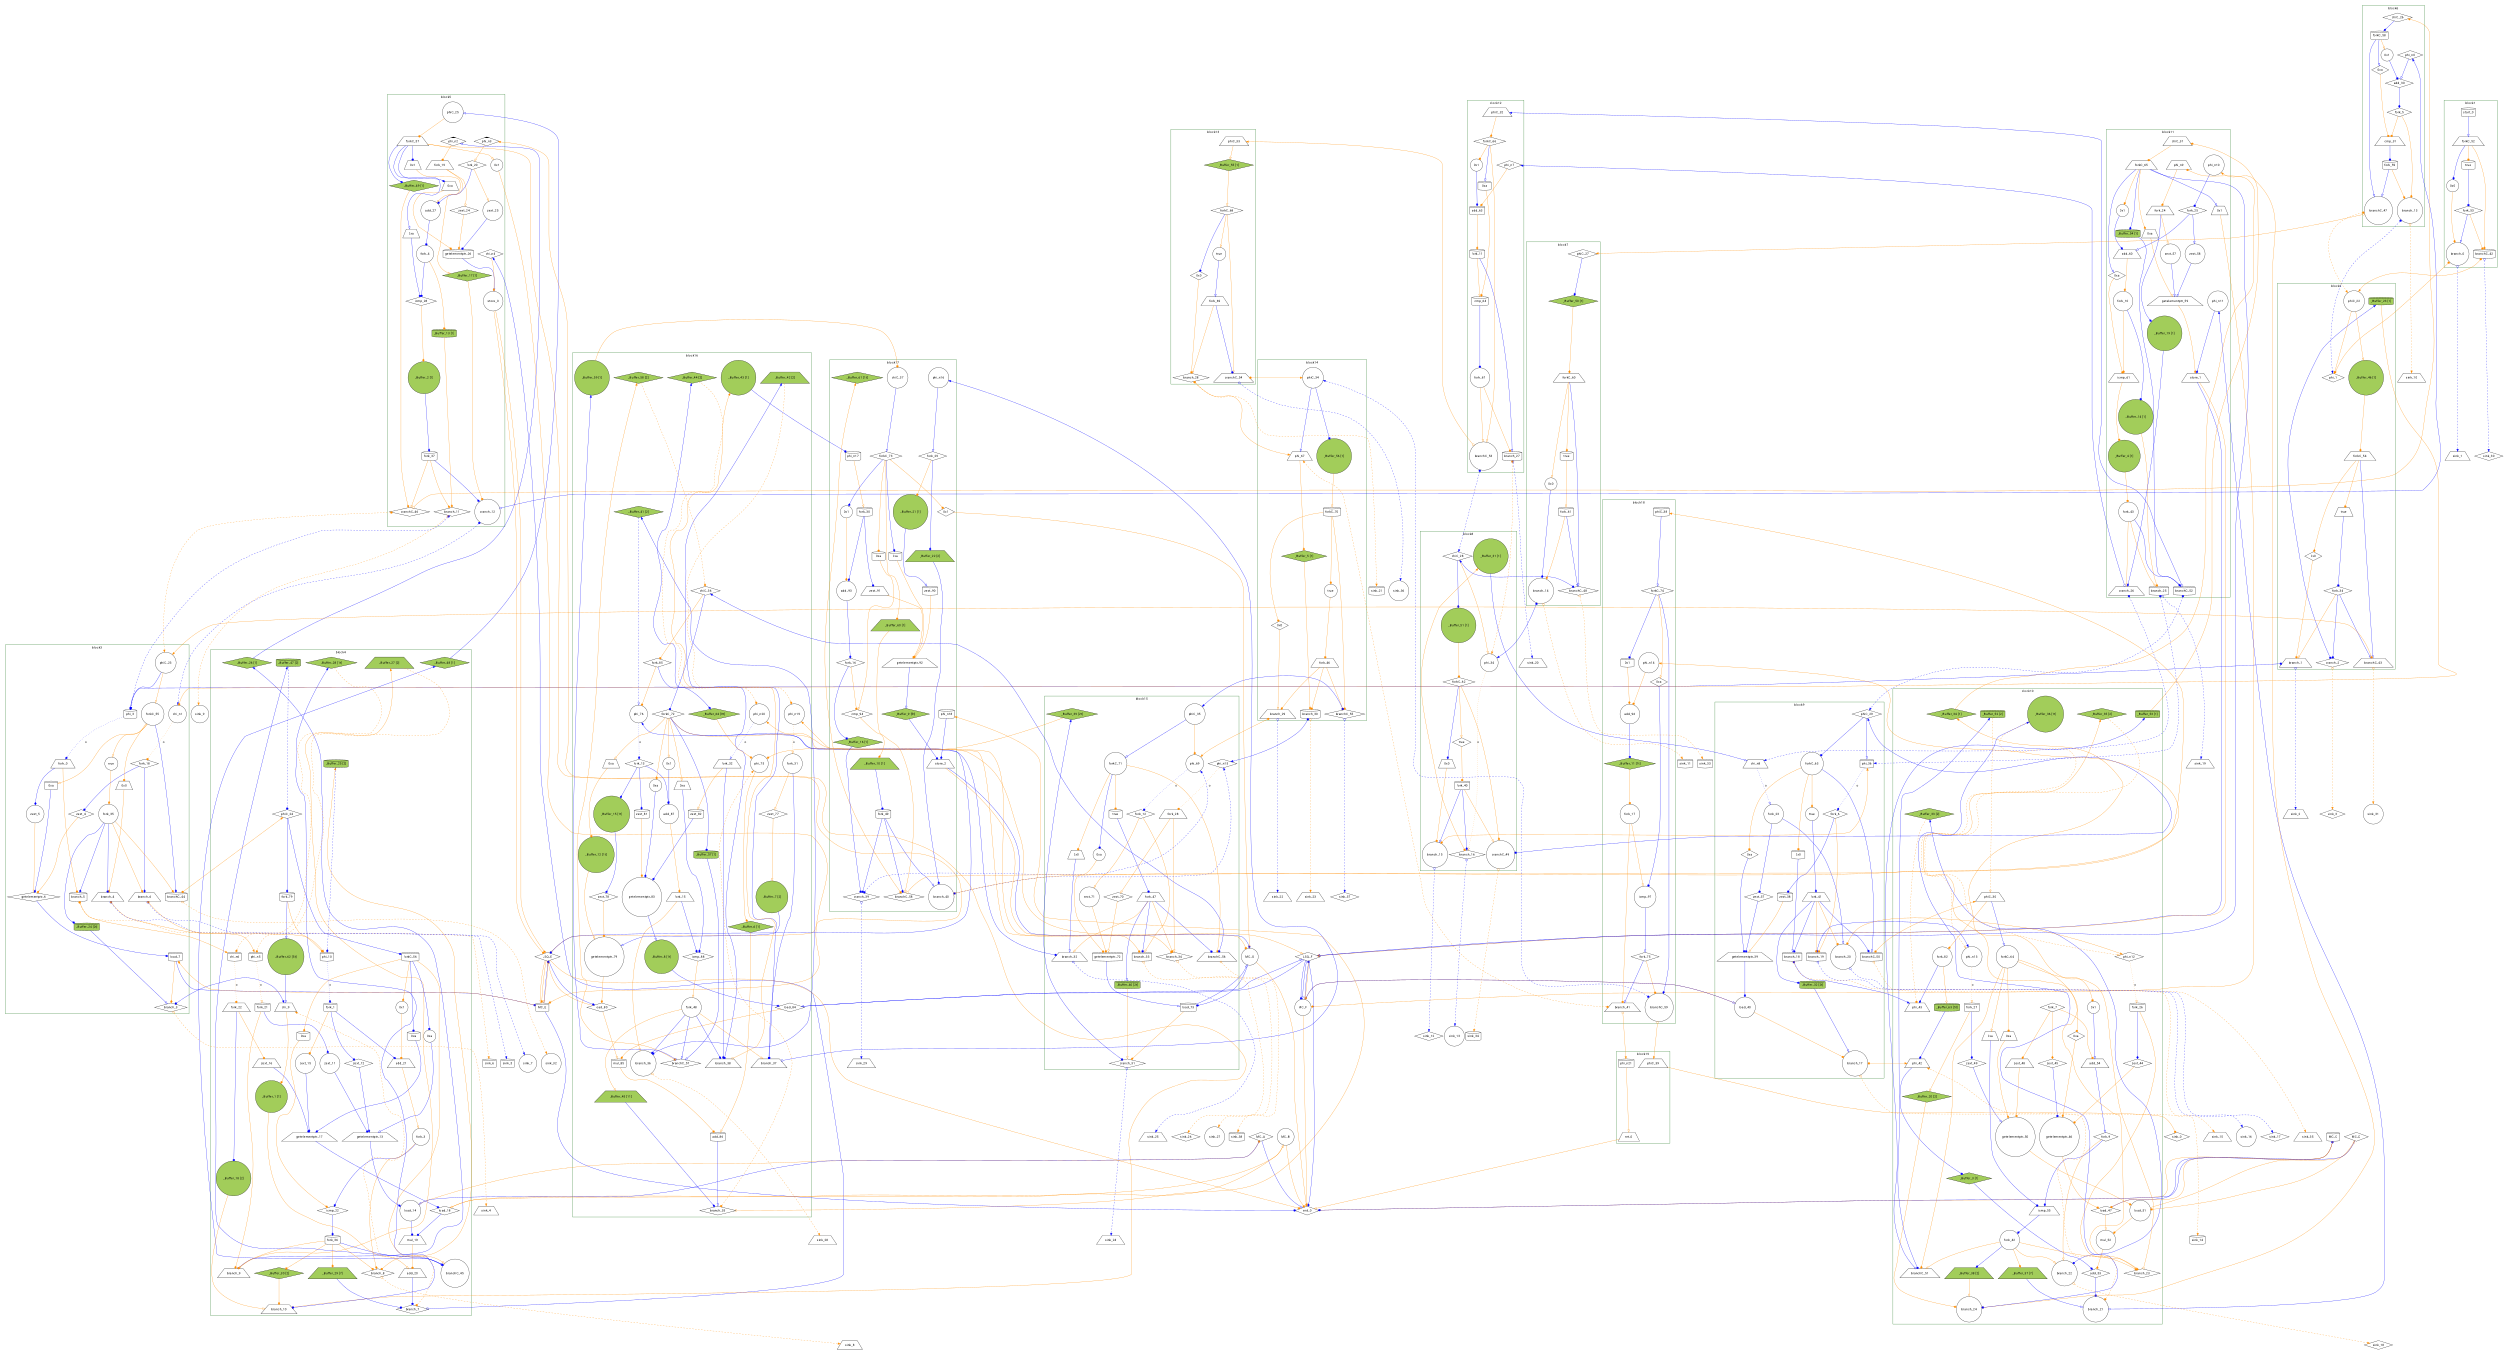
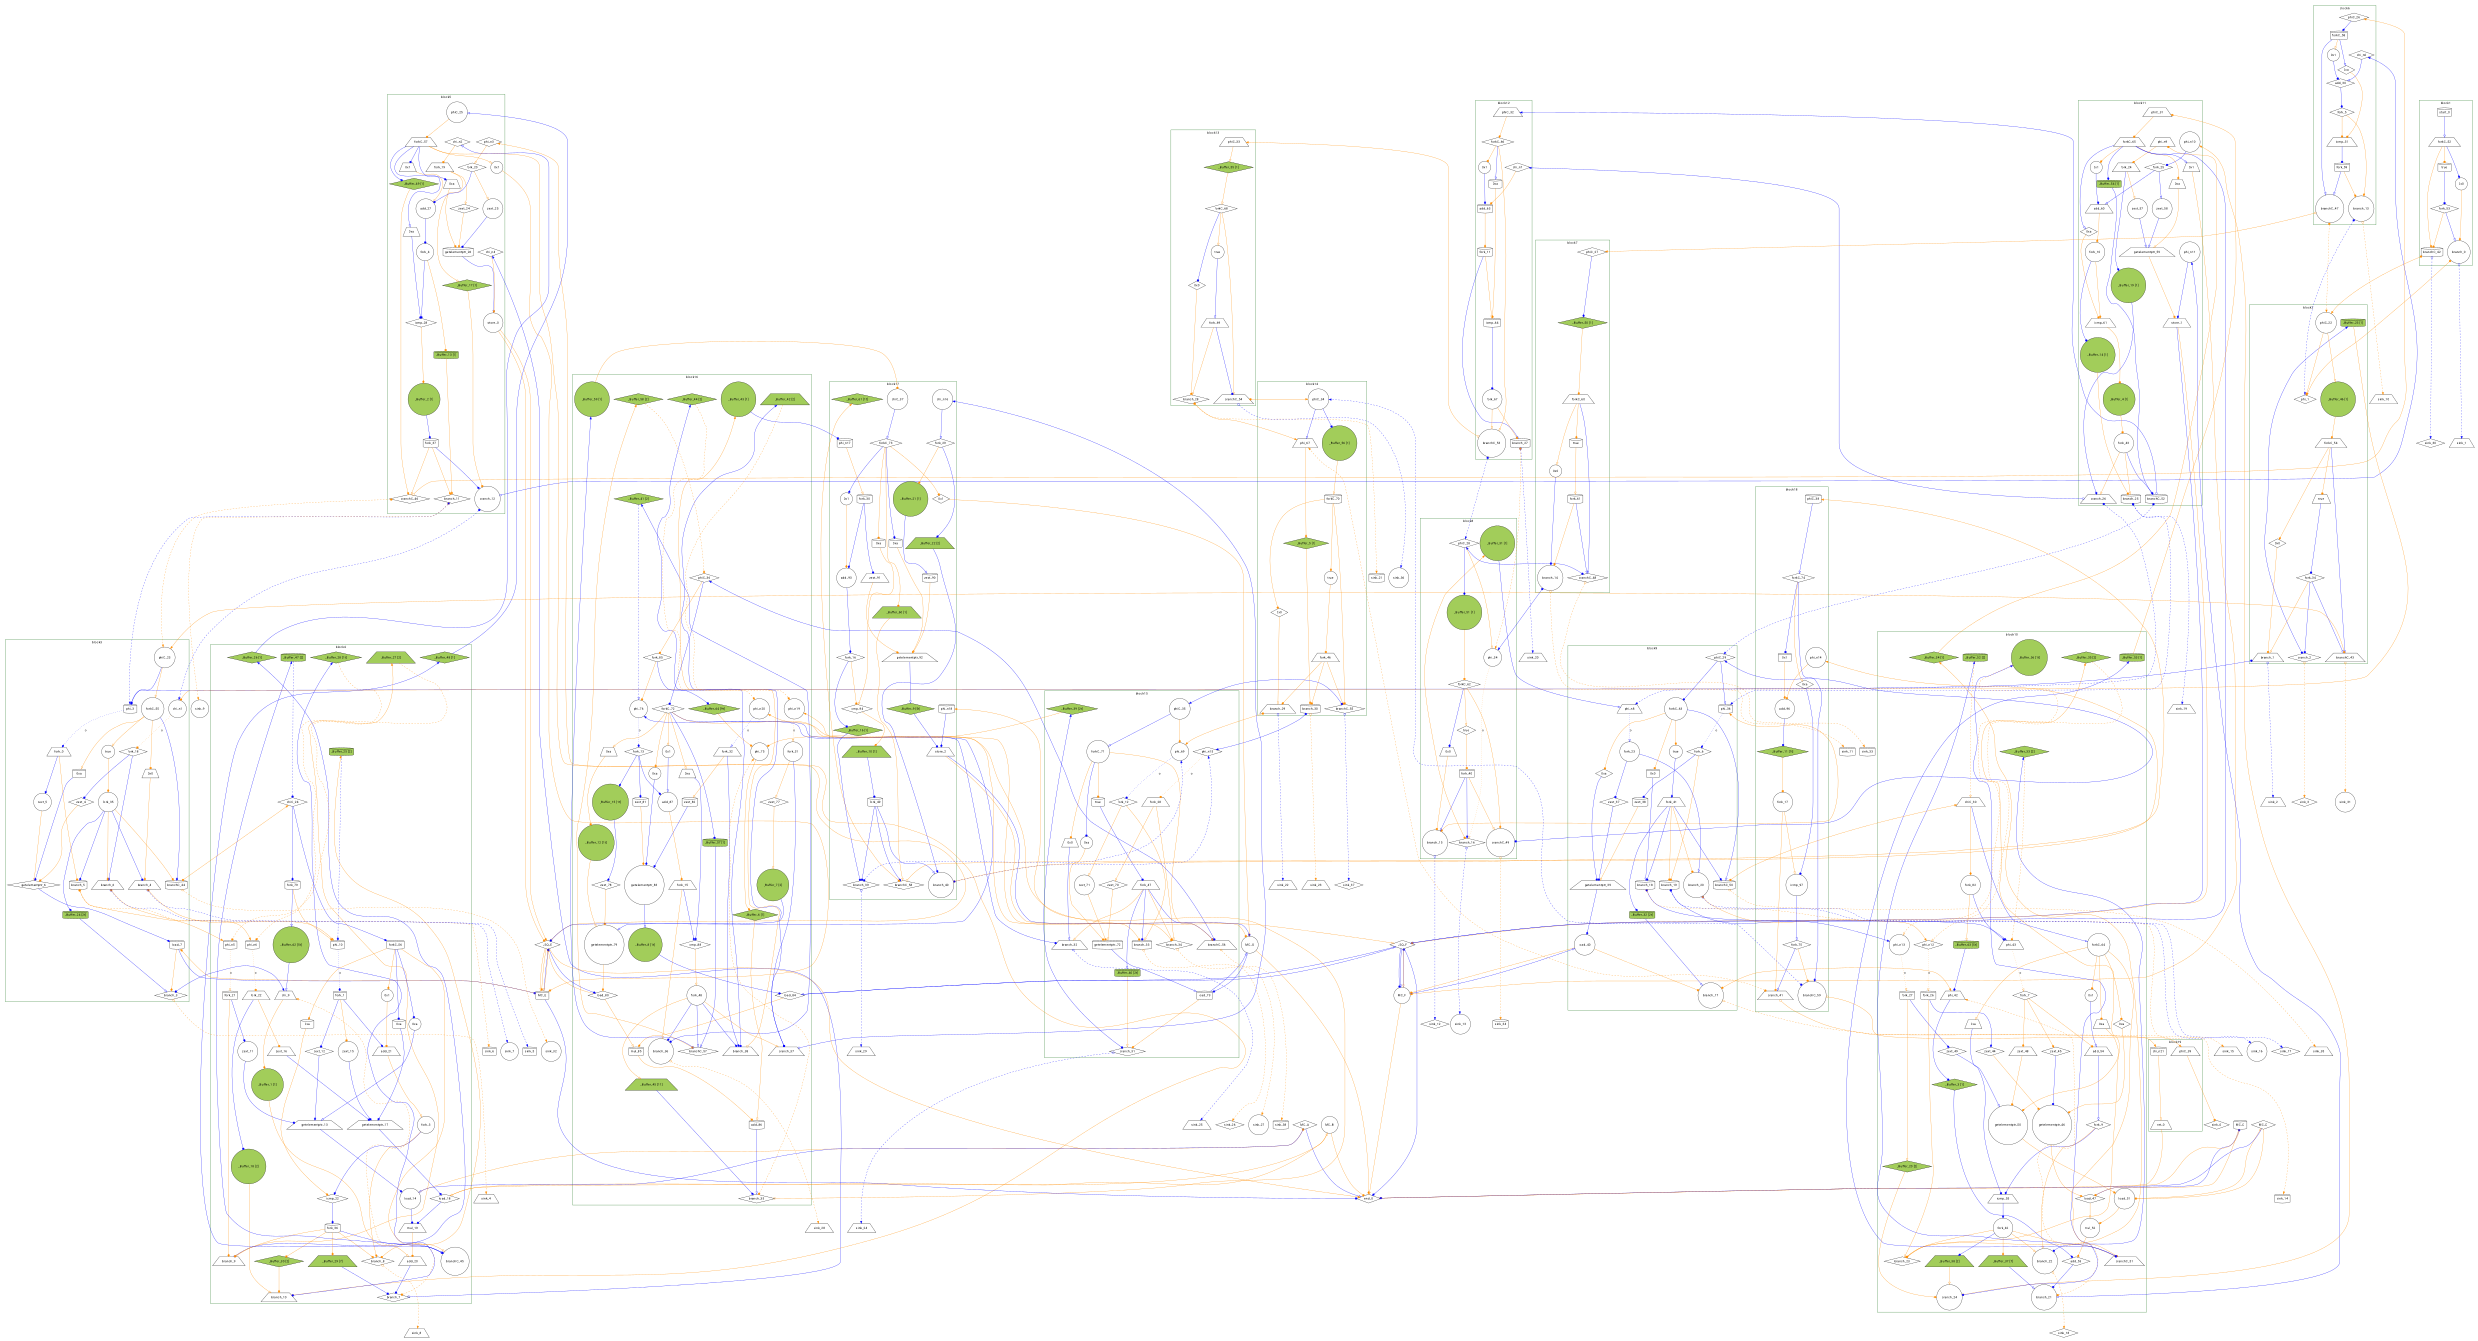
none -> (2018, 971)
